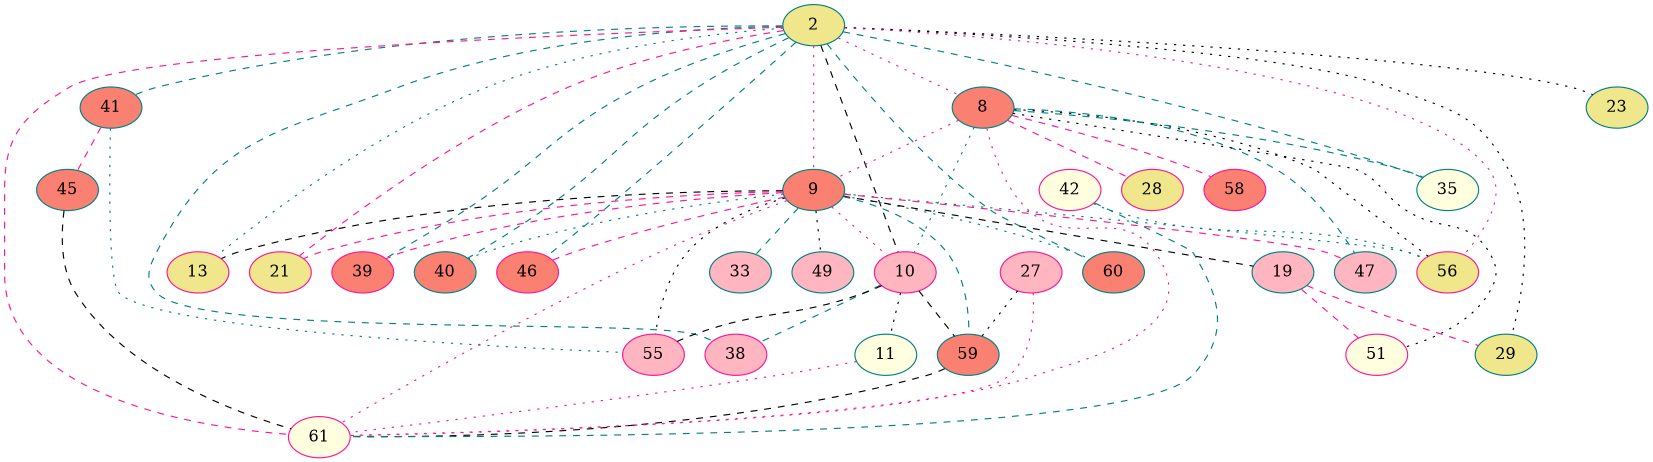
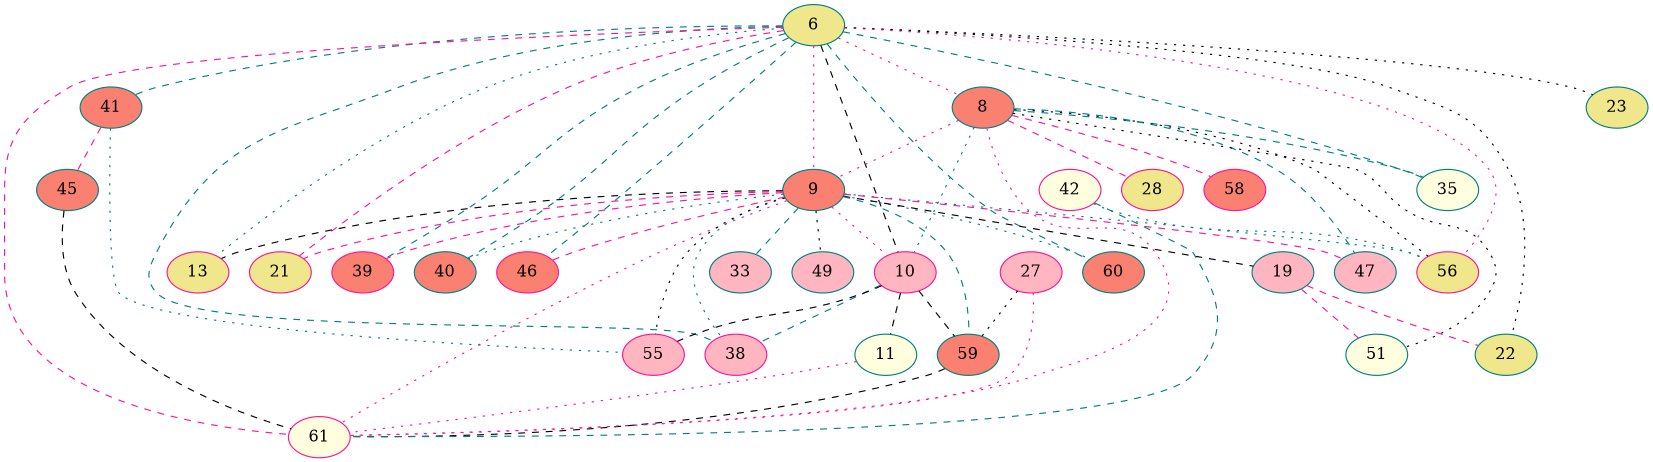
(814, 25) -> (814, 25)
none -> (702, 247)
(896, 313) -> (896, 313)
(1377, 355) -> (1377, 355)
(1506, 355) -> (1506, 355)
